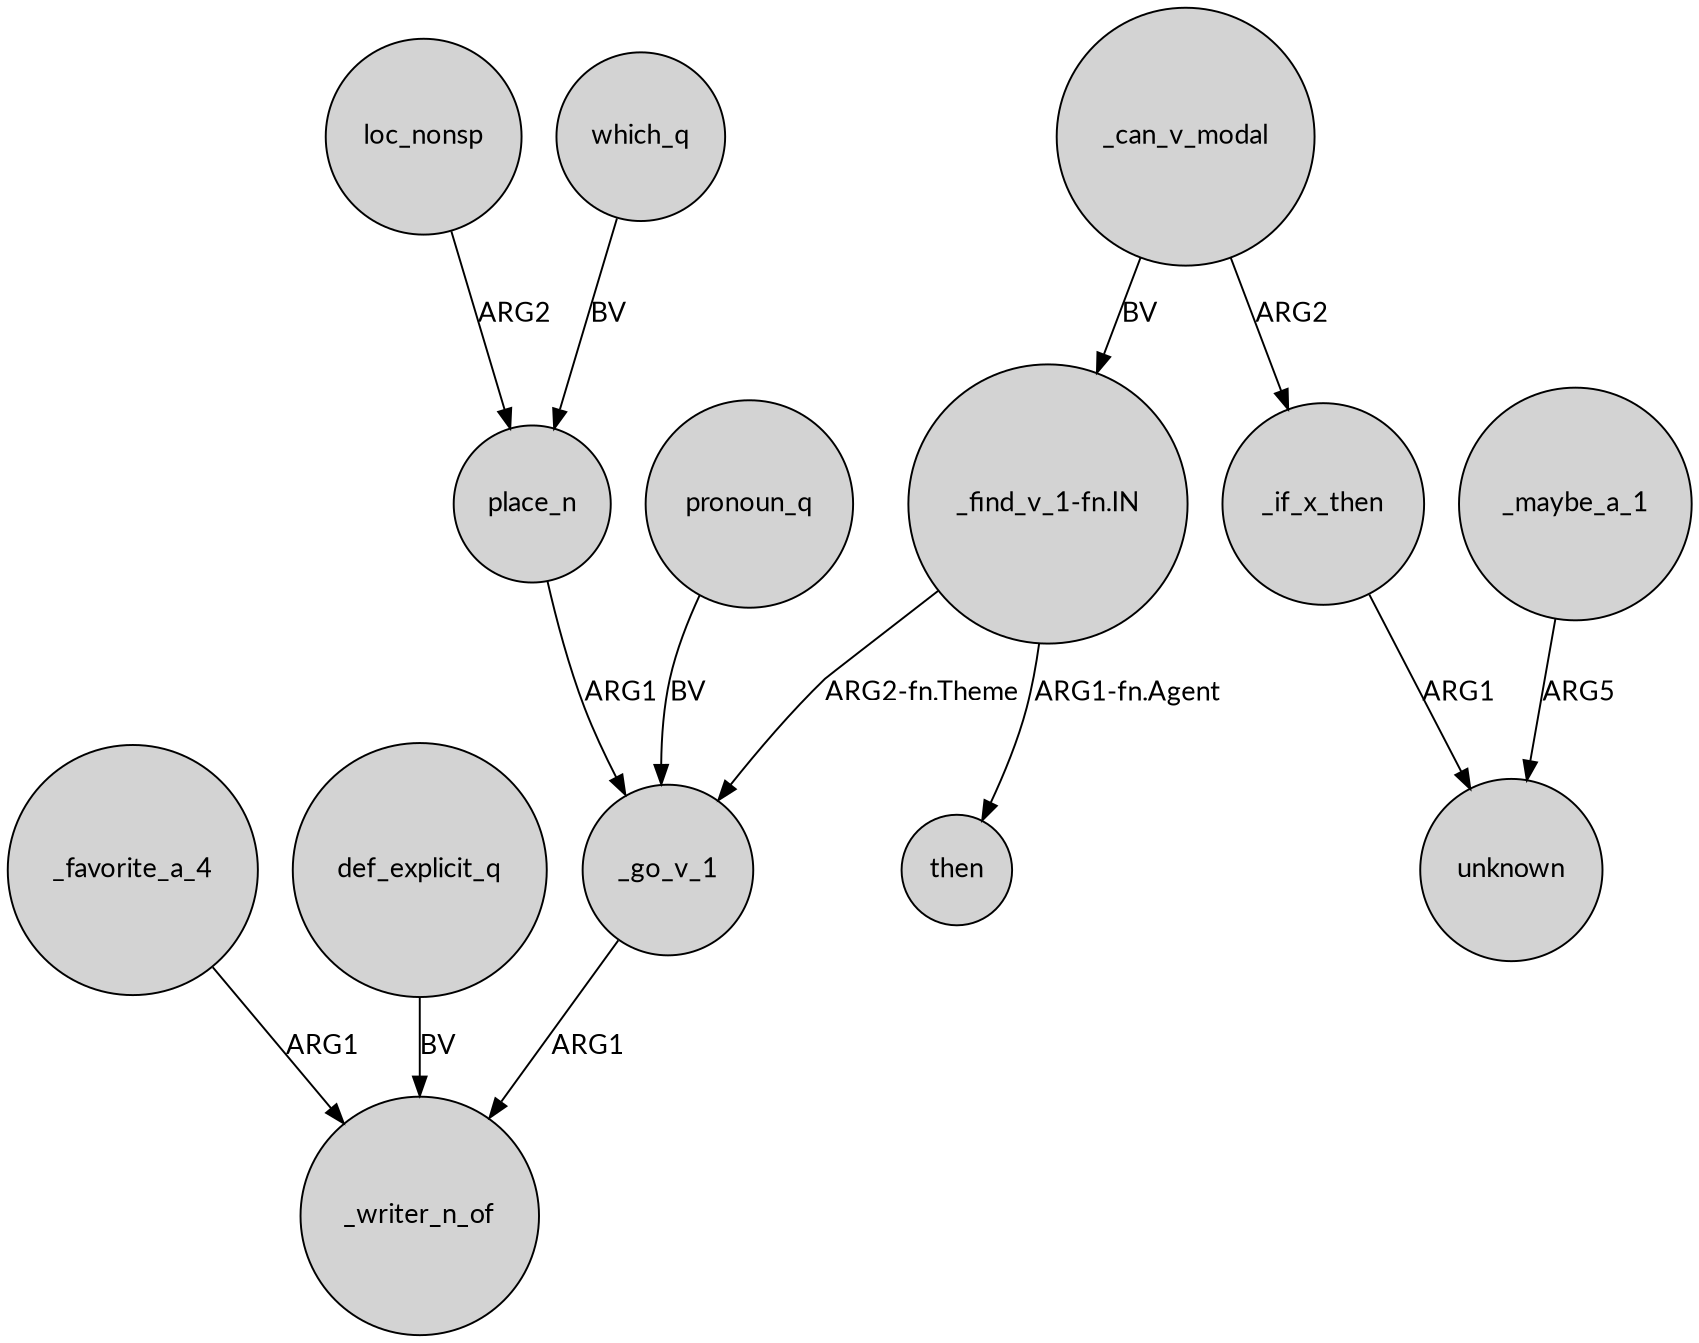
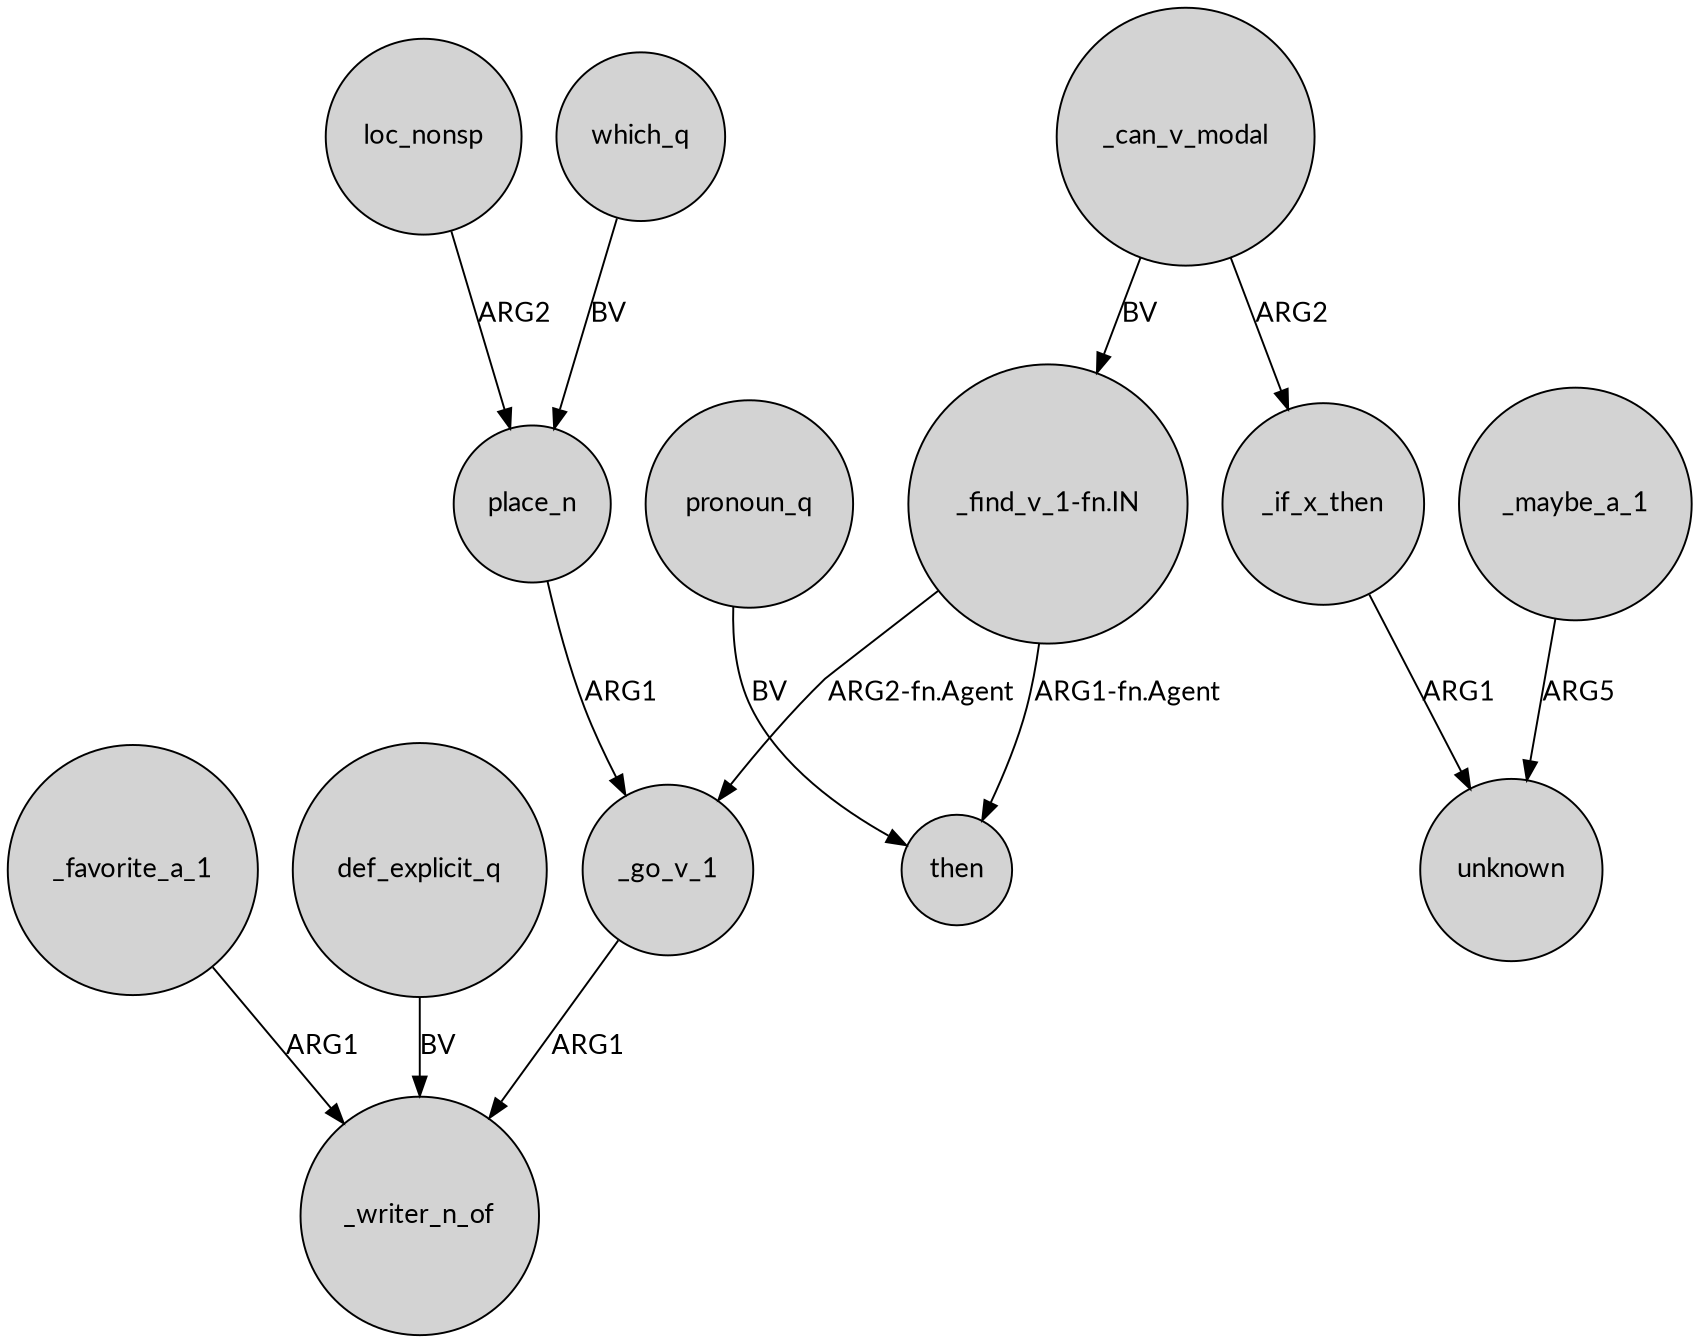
(670, 677) -> (779, 750)
(922, 693) -> (922, 693)
(133, 870) -> (133, 870)
